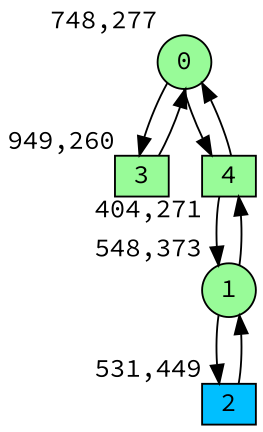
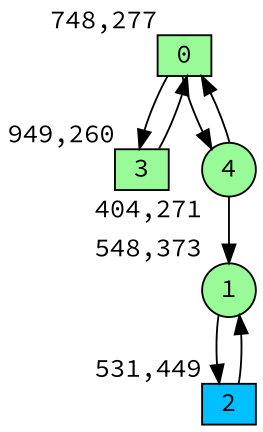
(184, 62) -> (184, 56)
(229, 176) -> (229, 170)
(241, 240) -> none
